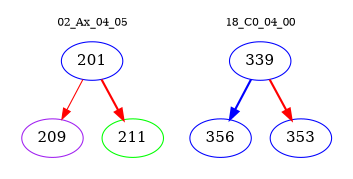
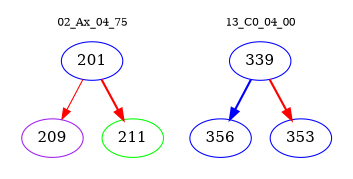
(93, 23) -> (93, 23)
(261, 23) -> (261, 23)
